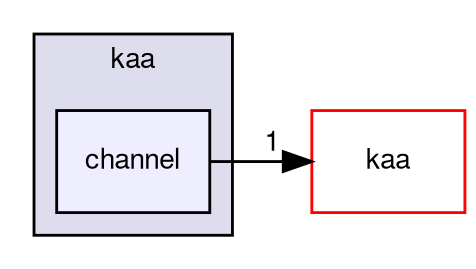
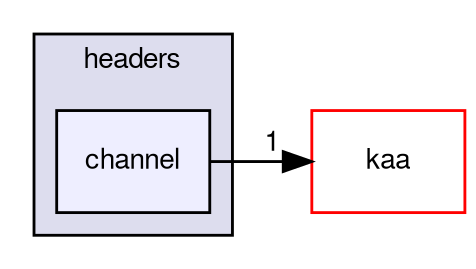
(133, 61) -> (133, 61)
